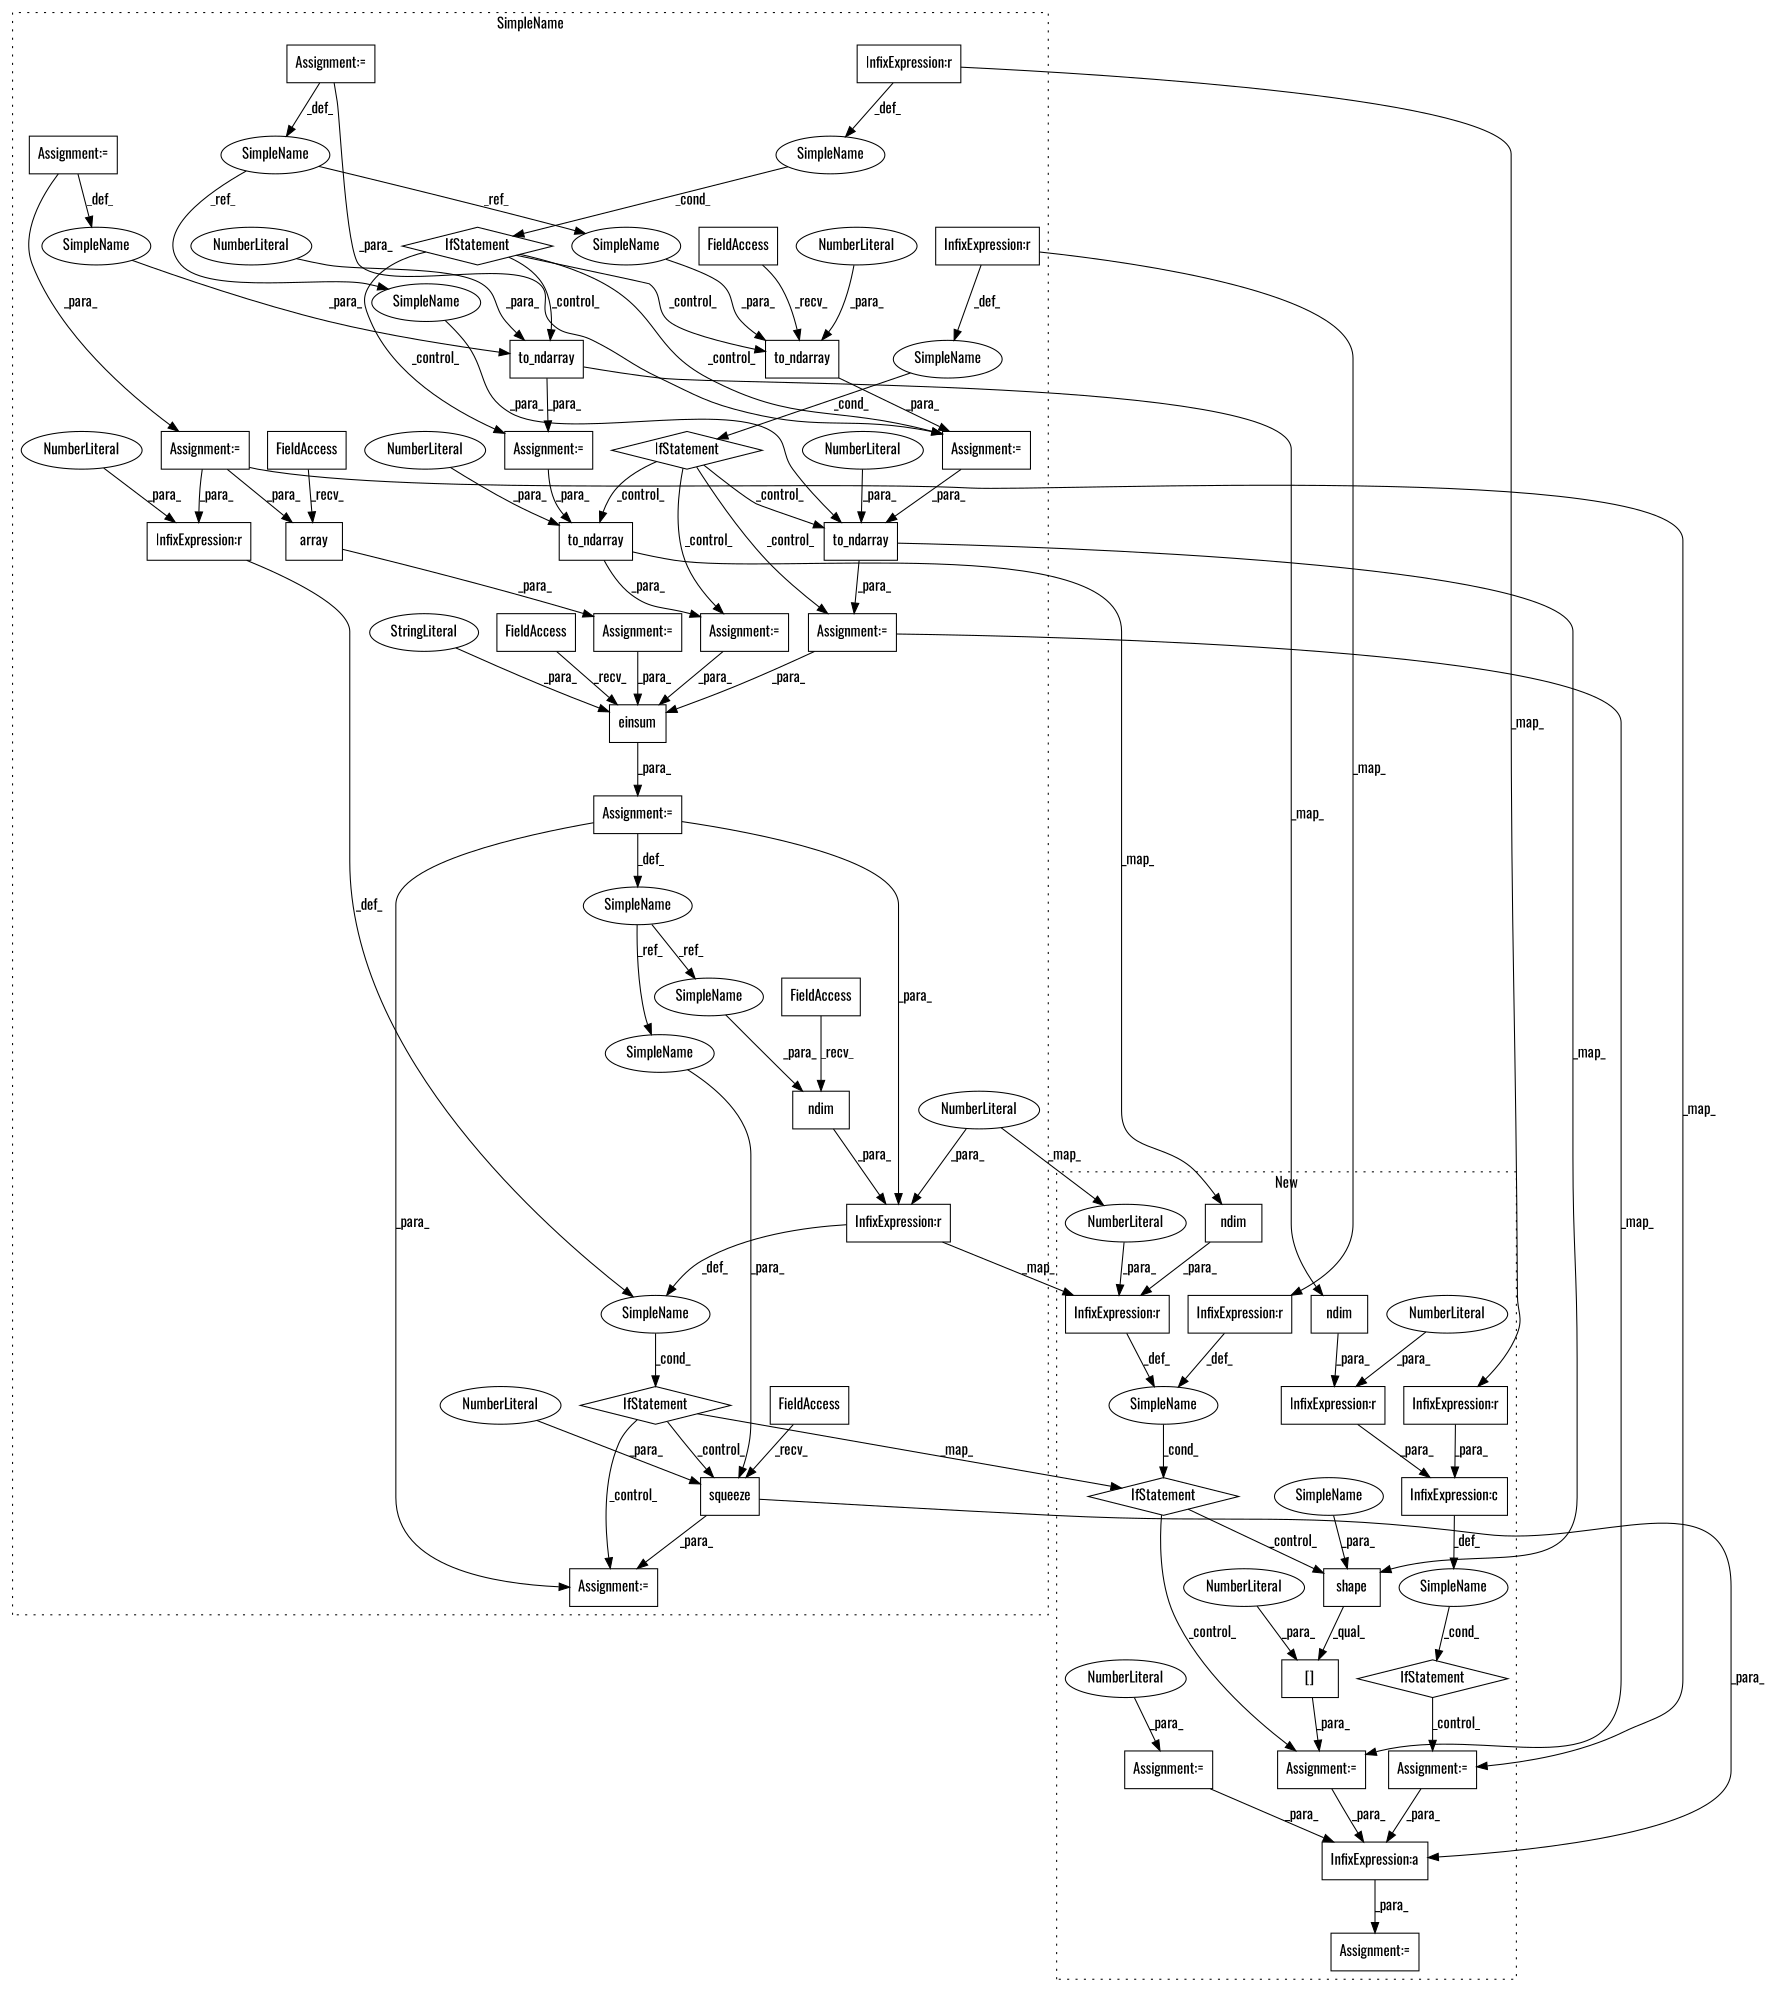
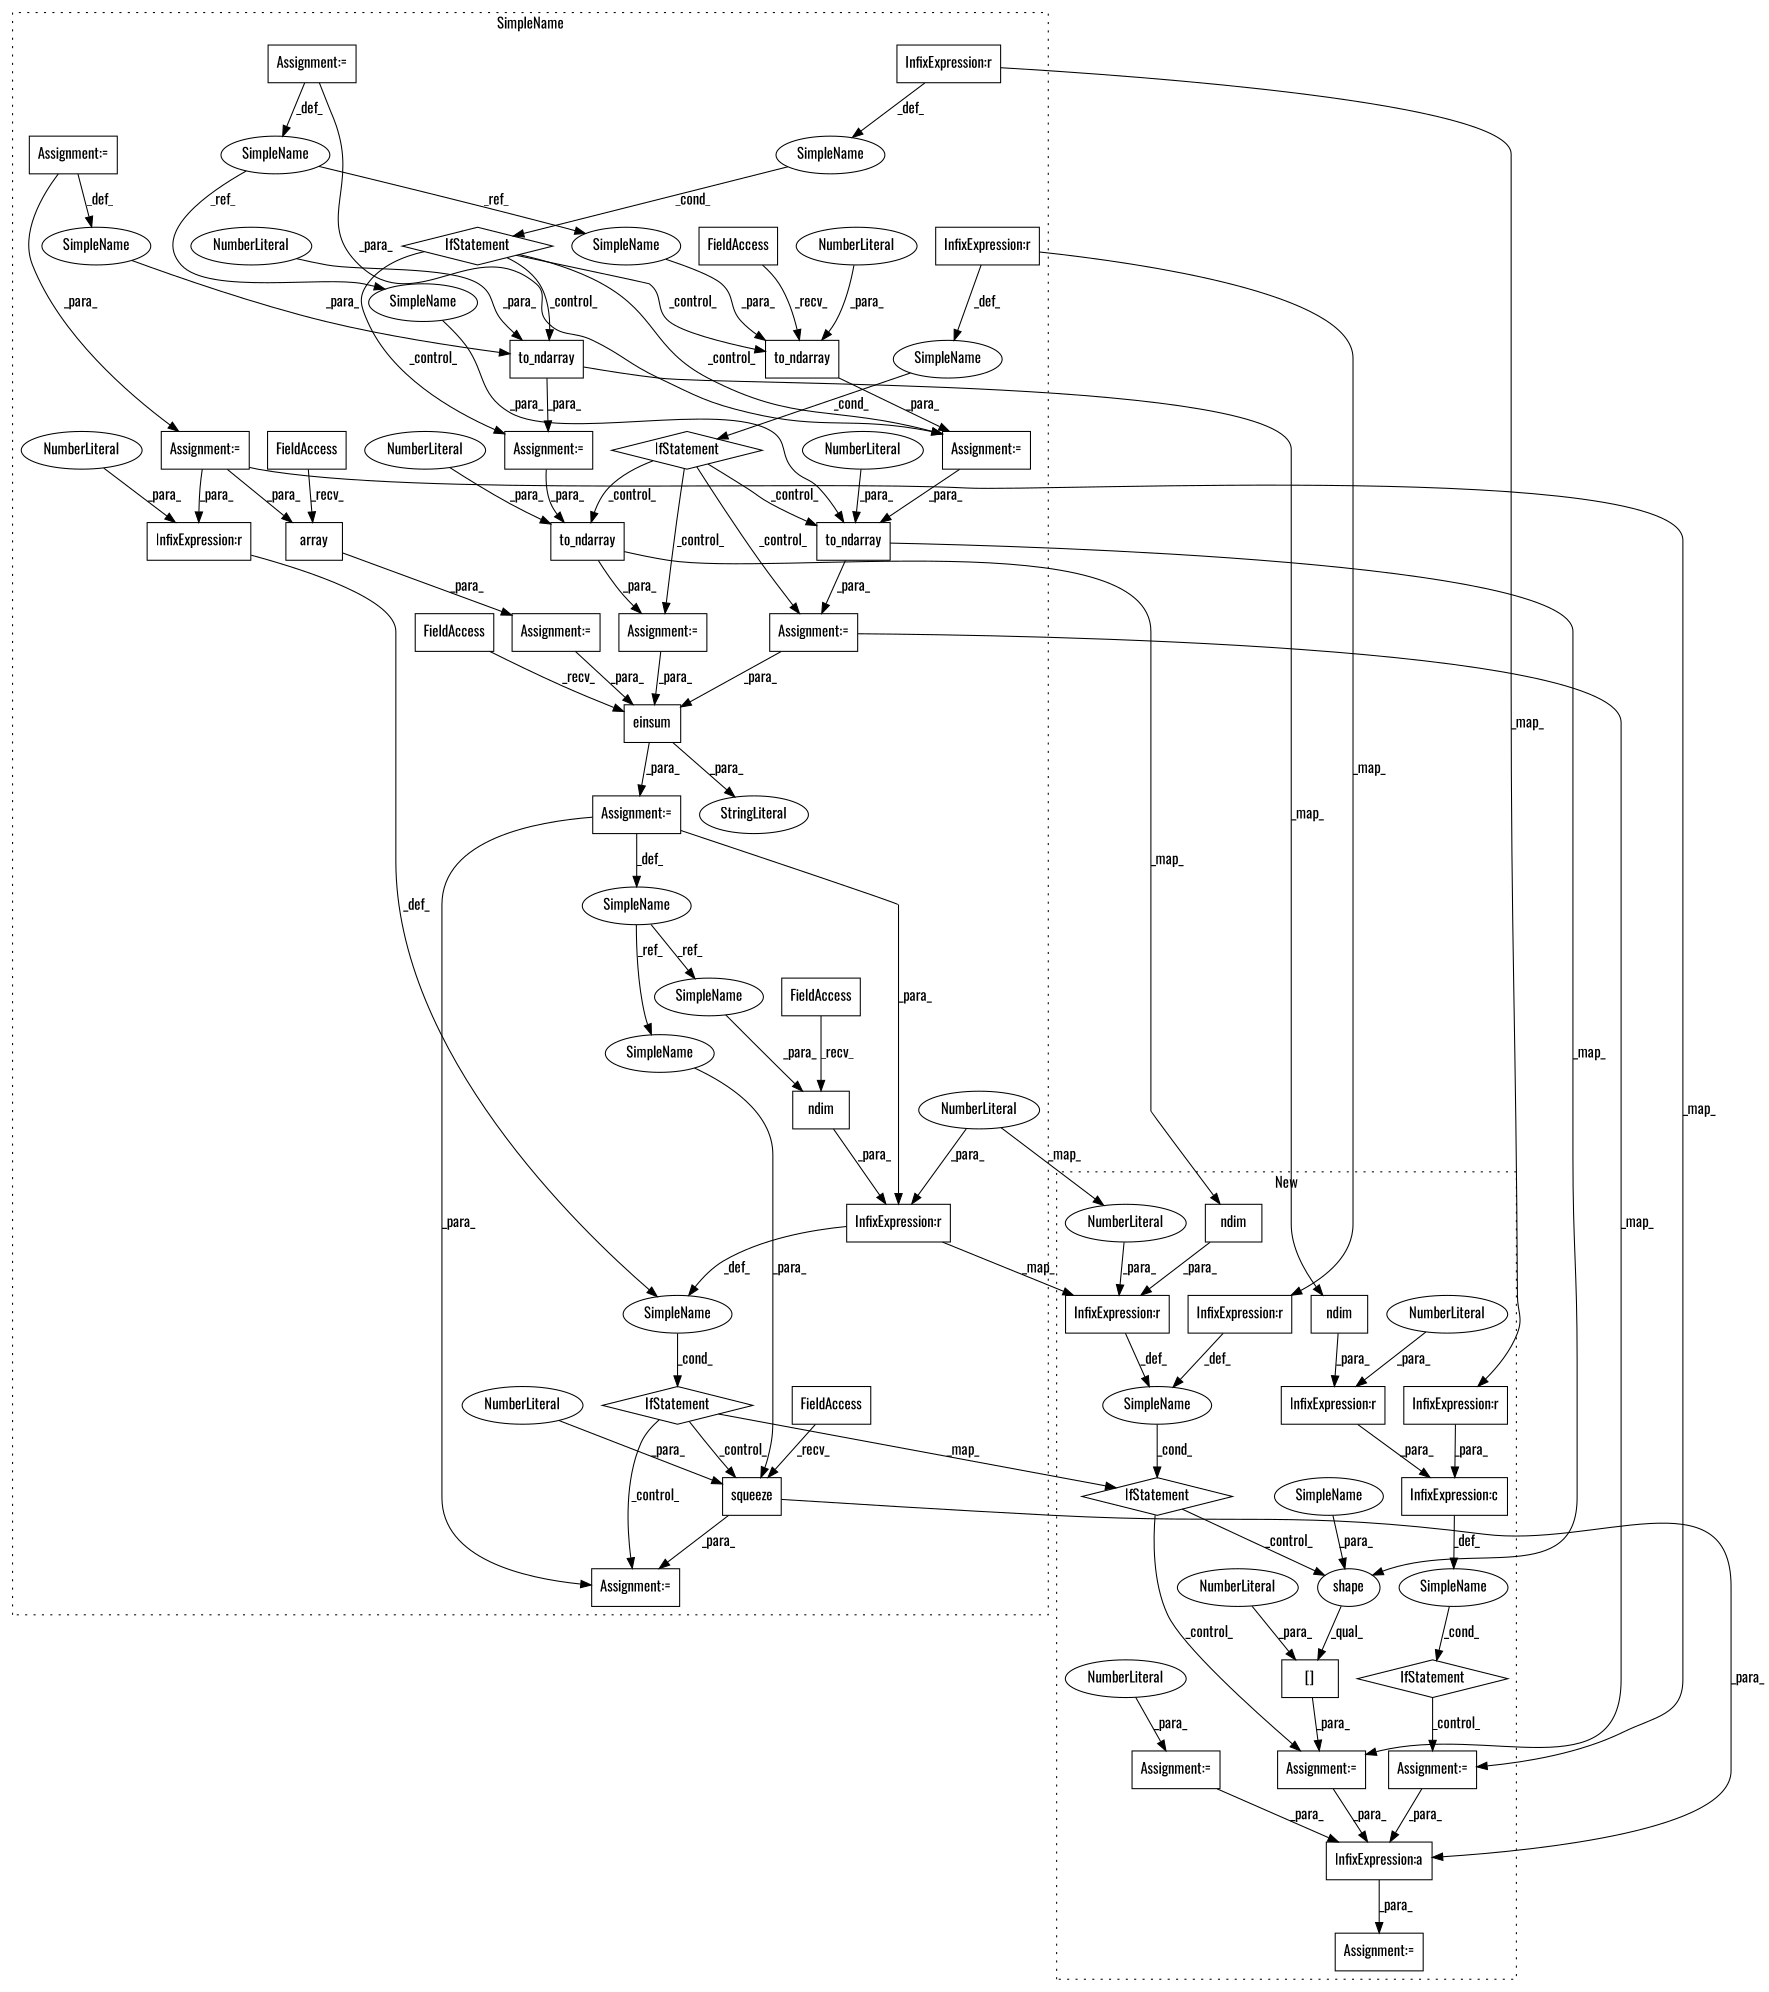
(527, 679) -> (700, 766)
(1352, 1588) -> (1349, 1588)
